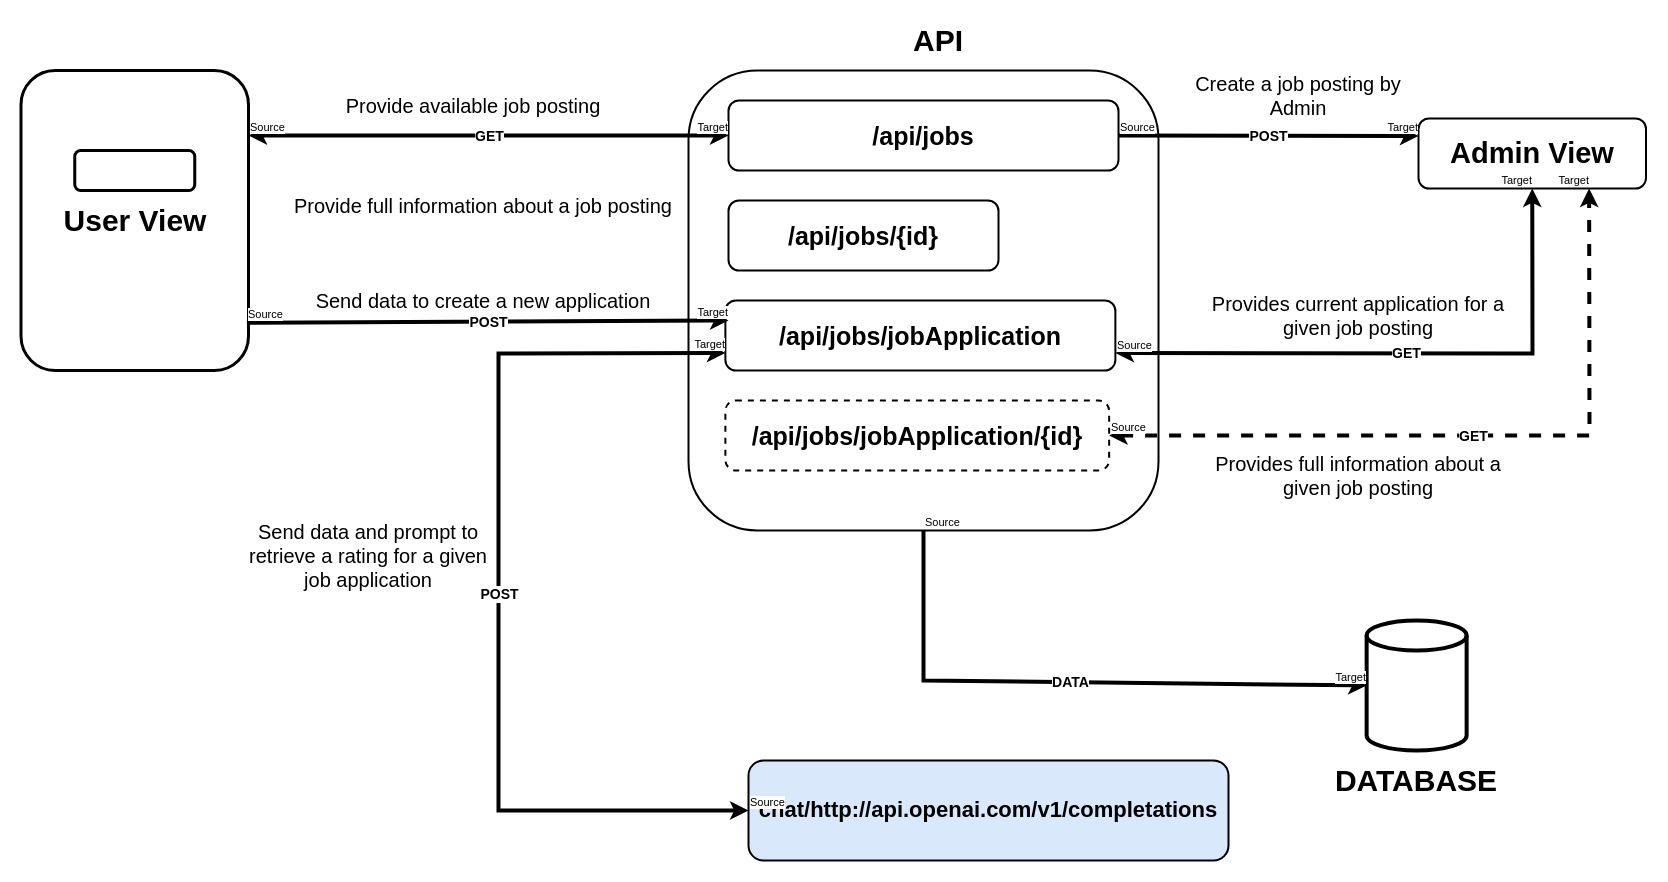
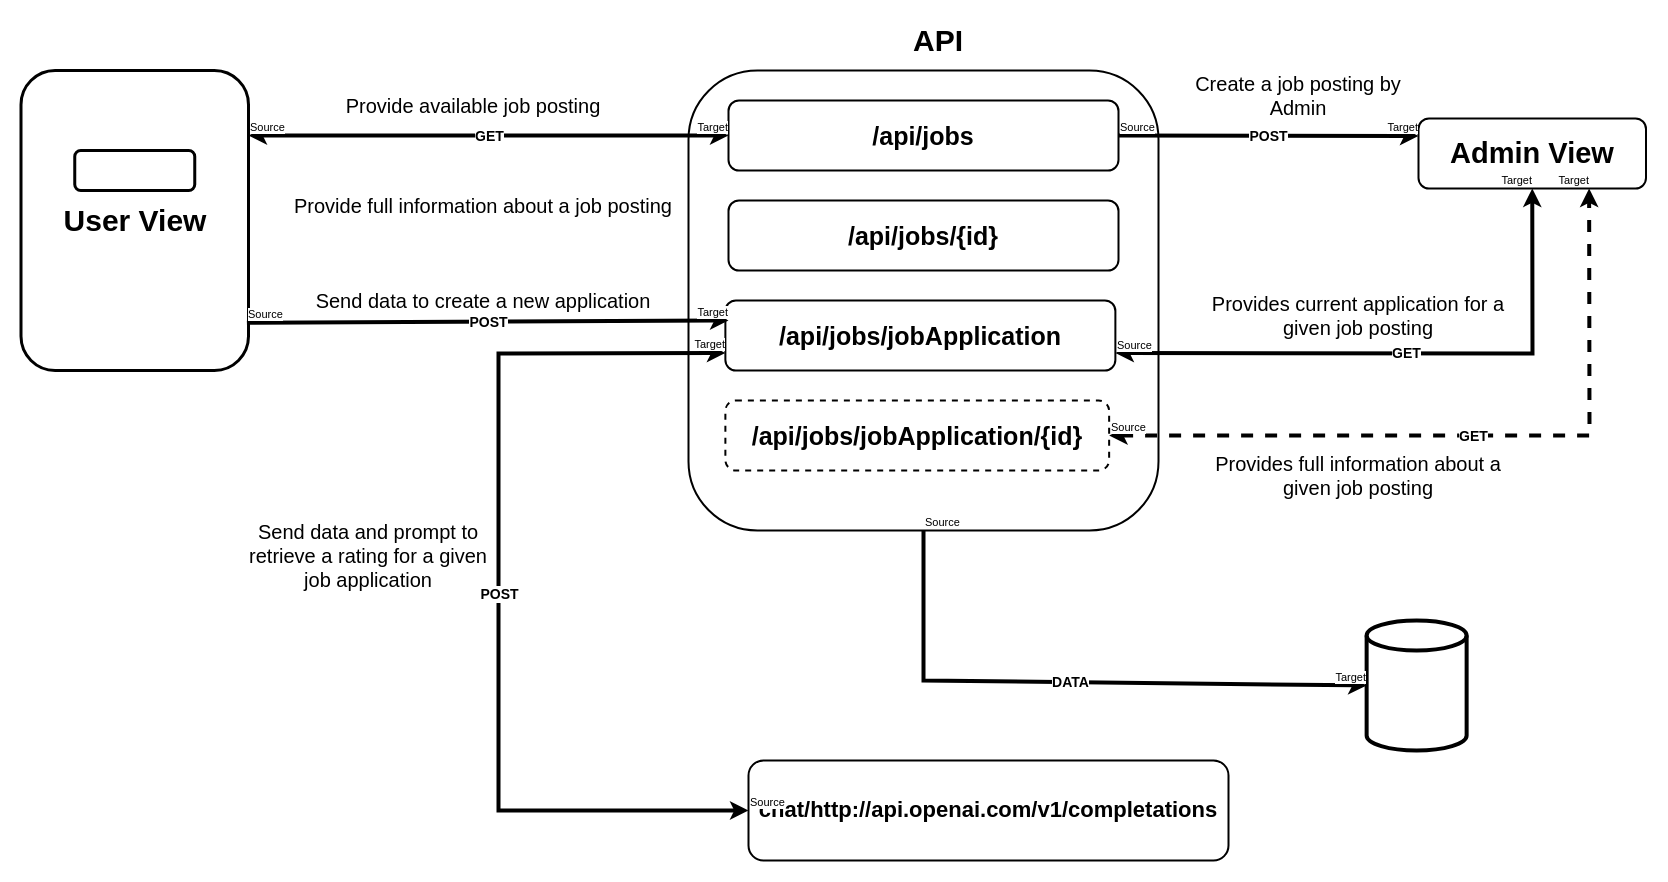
(864, 236) -> (924, 236)
(1417, 781) -> none
(989, 811) -> (989, 811)
